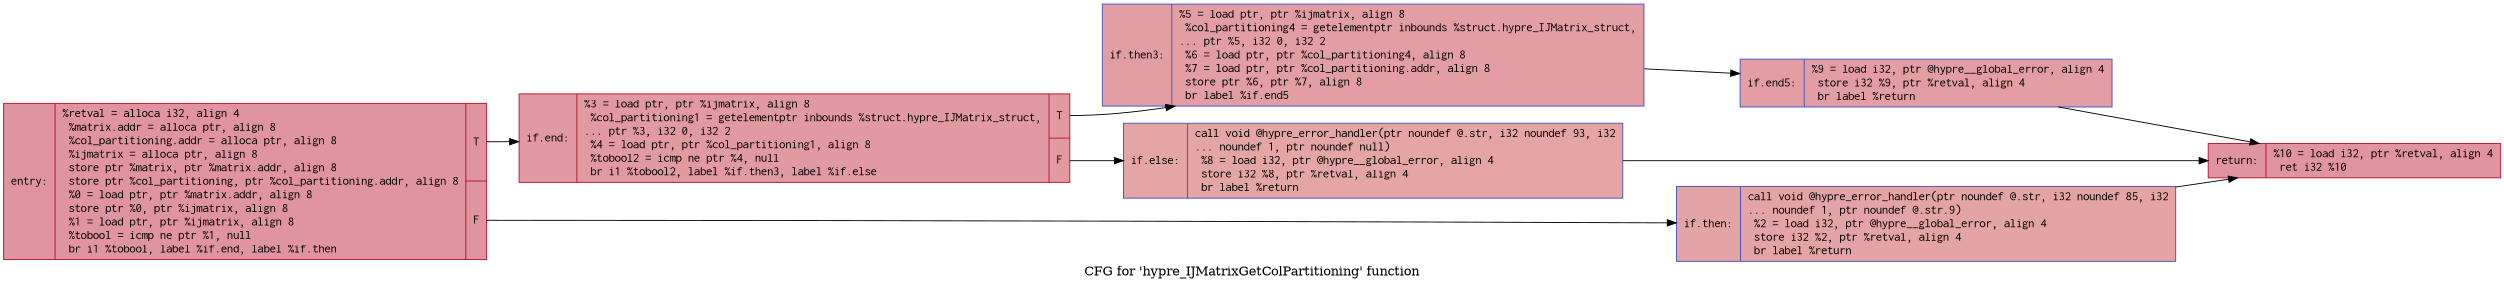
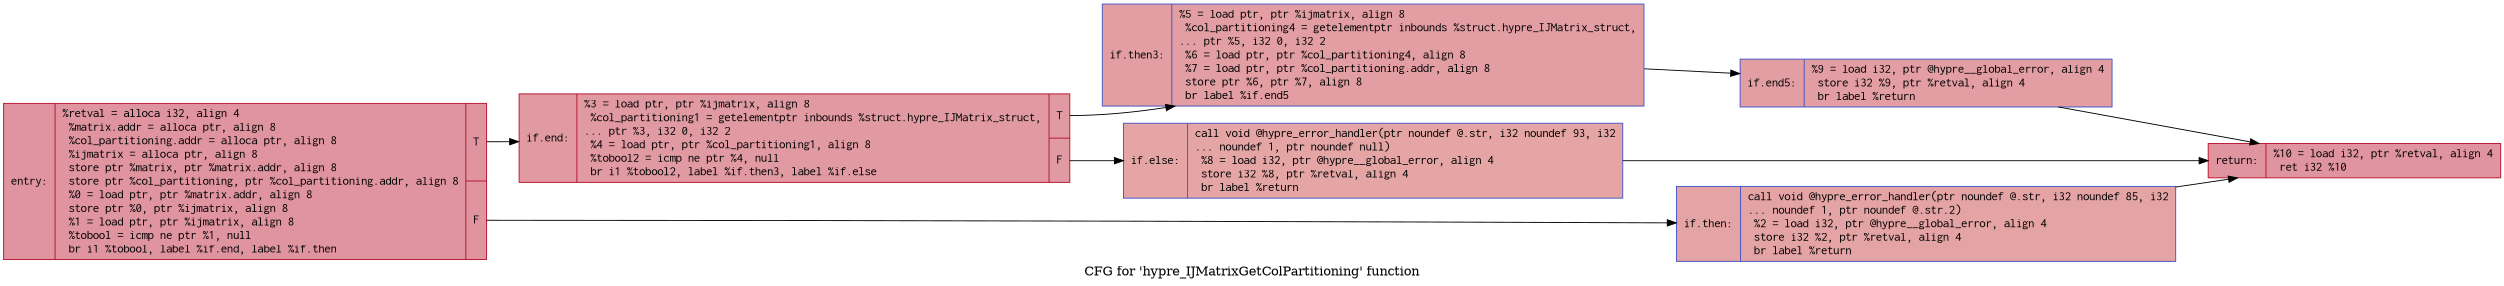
(1855, 210) -> (1855, 210)
